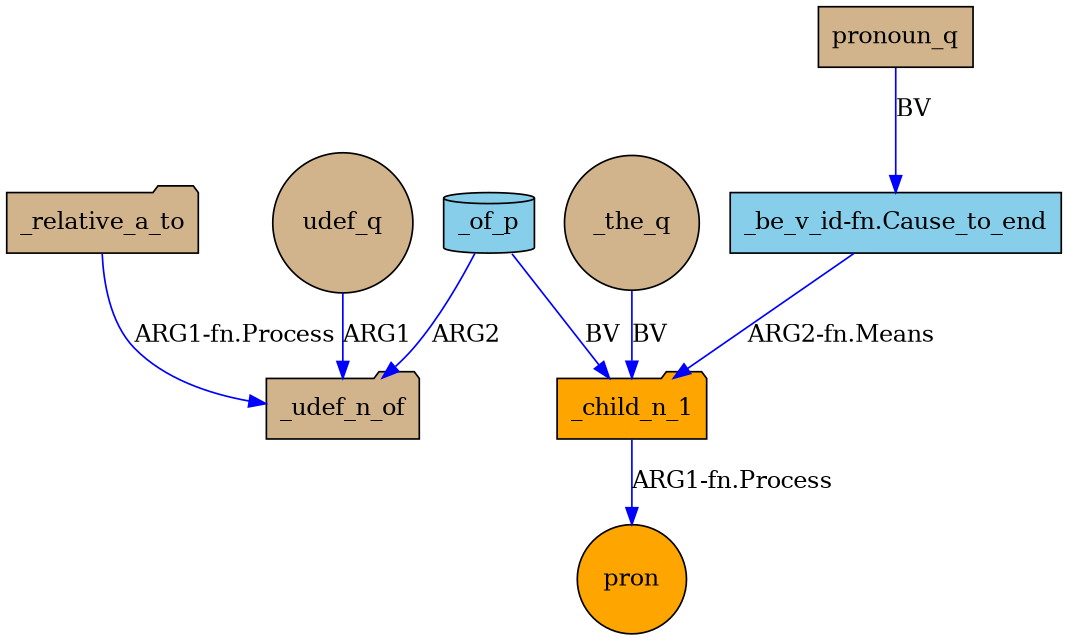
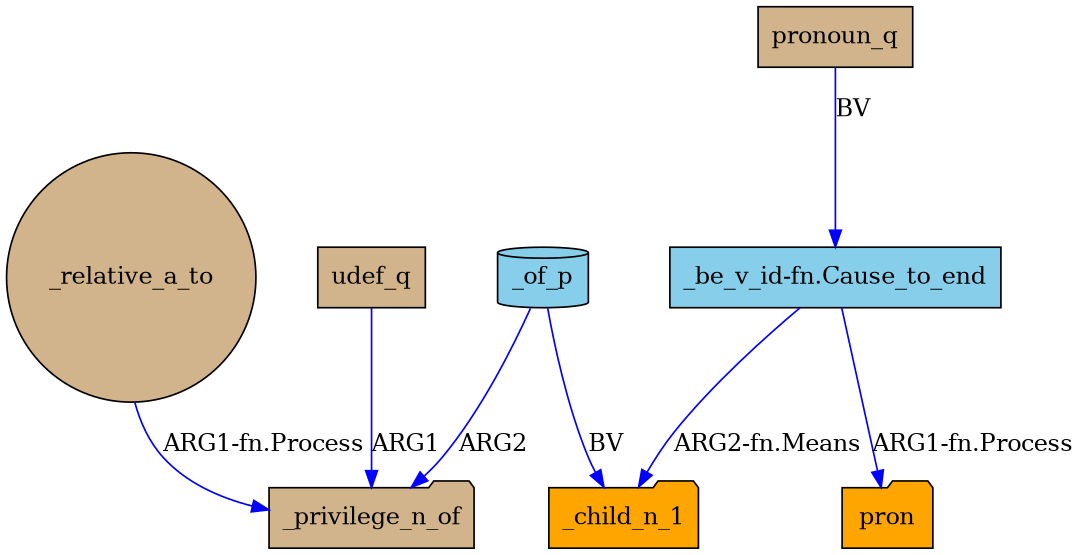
(103, 223) -> (131, 277)
(343, 223) -> (372, 277)
(632, 223) -> none
(343, 409) -> (372, 518)
(632, 474) -> (860, 389)
(632, 579) -> (887, 518)
